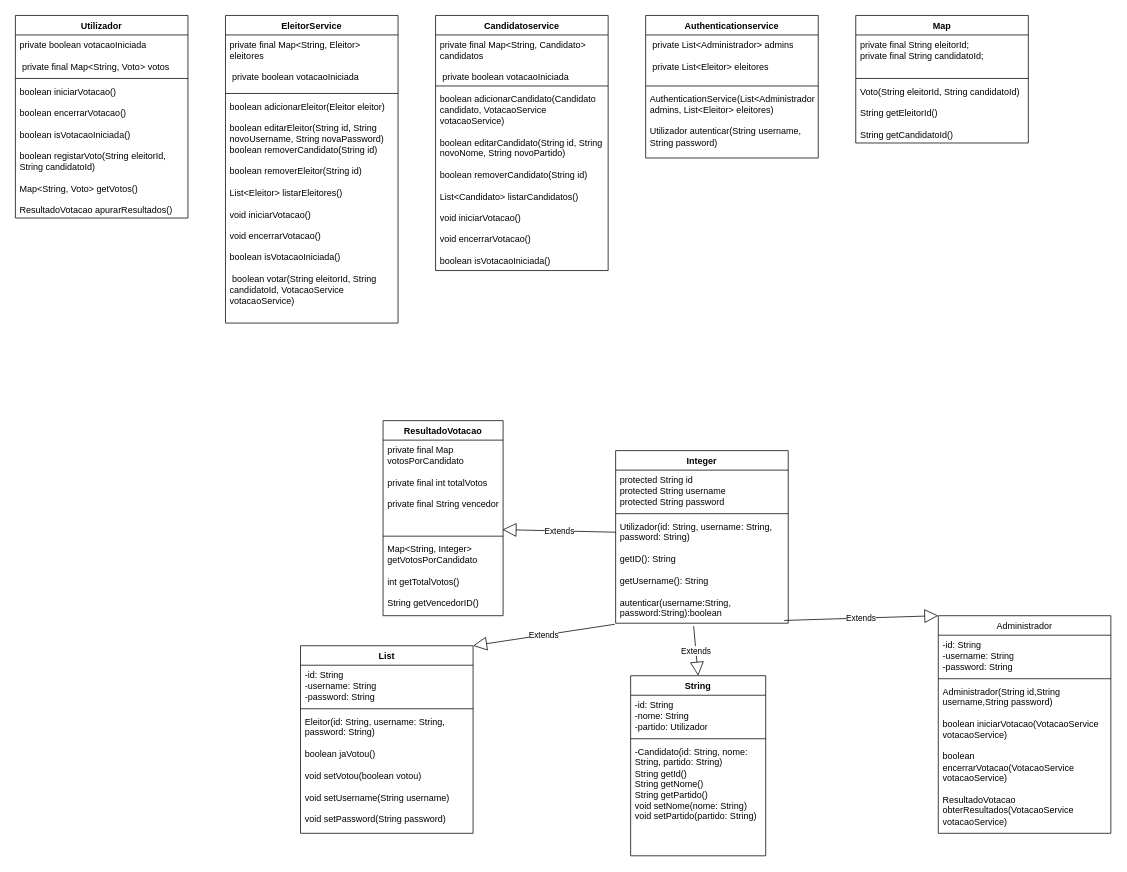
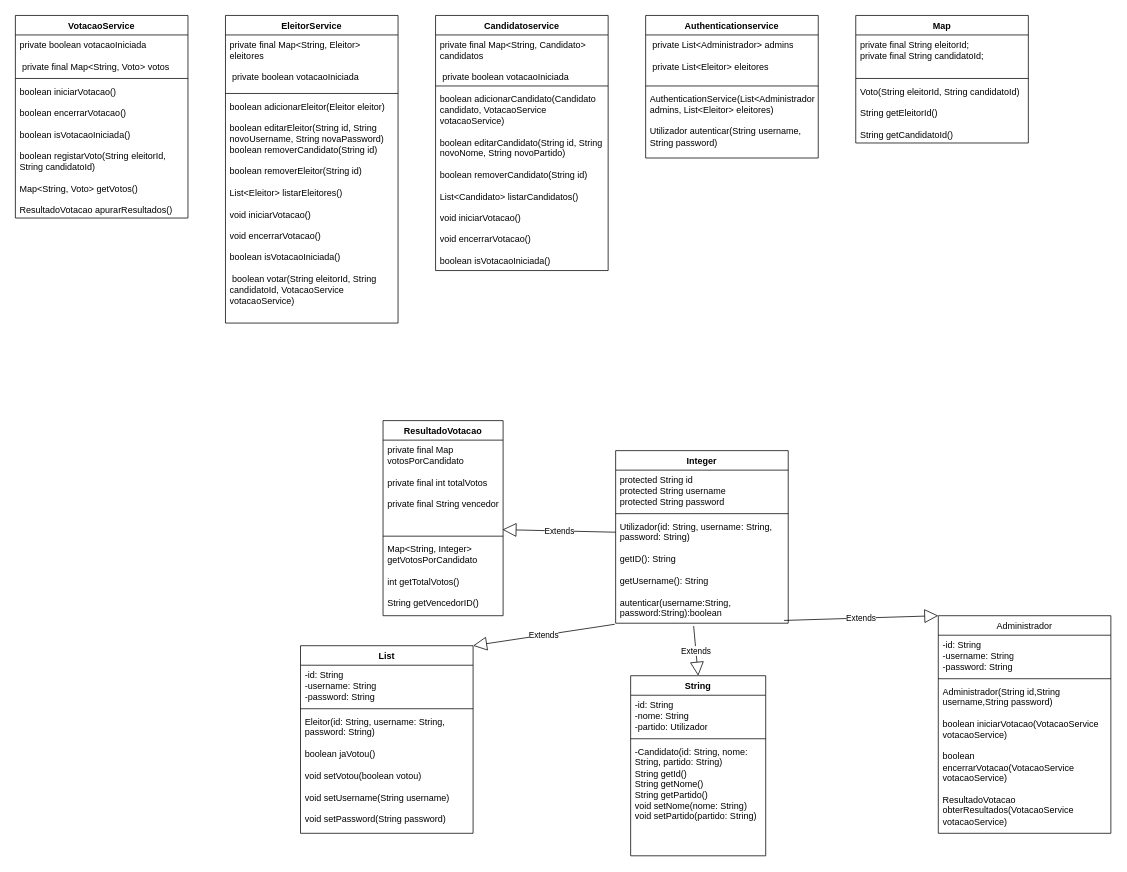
(102, 26) -> (102, 26)
